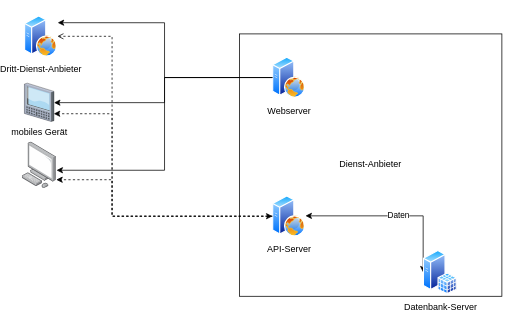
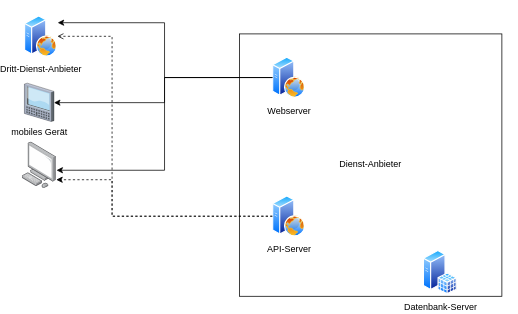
(85, 113) -> none
(398, 216) -> none
